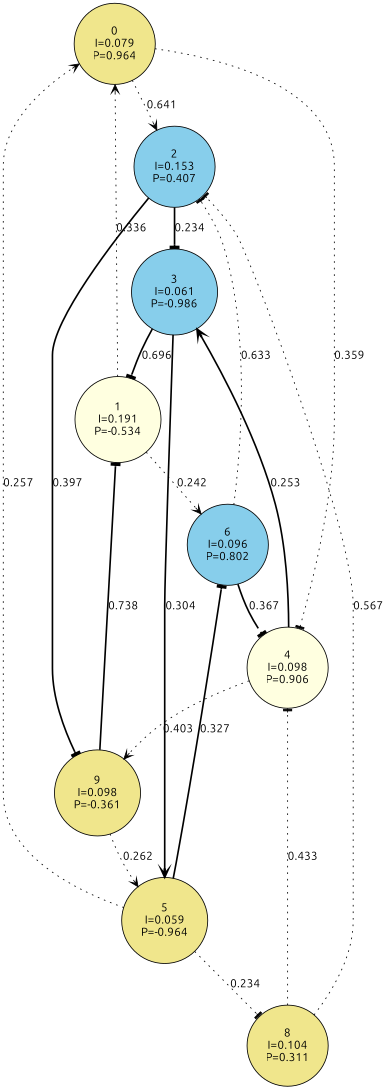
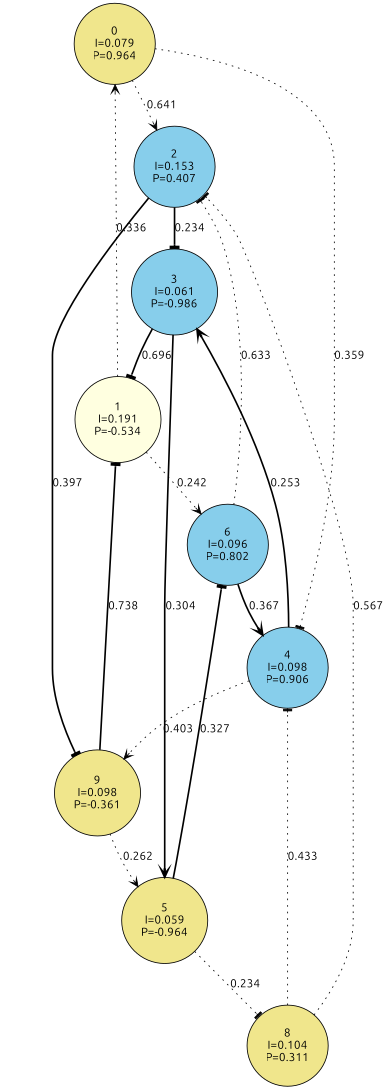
(3, 506) -> none
(247, 607) -> (247, 607)
(288, 668) -> (288, 668)
